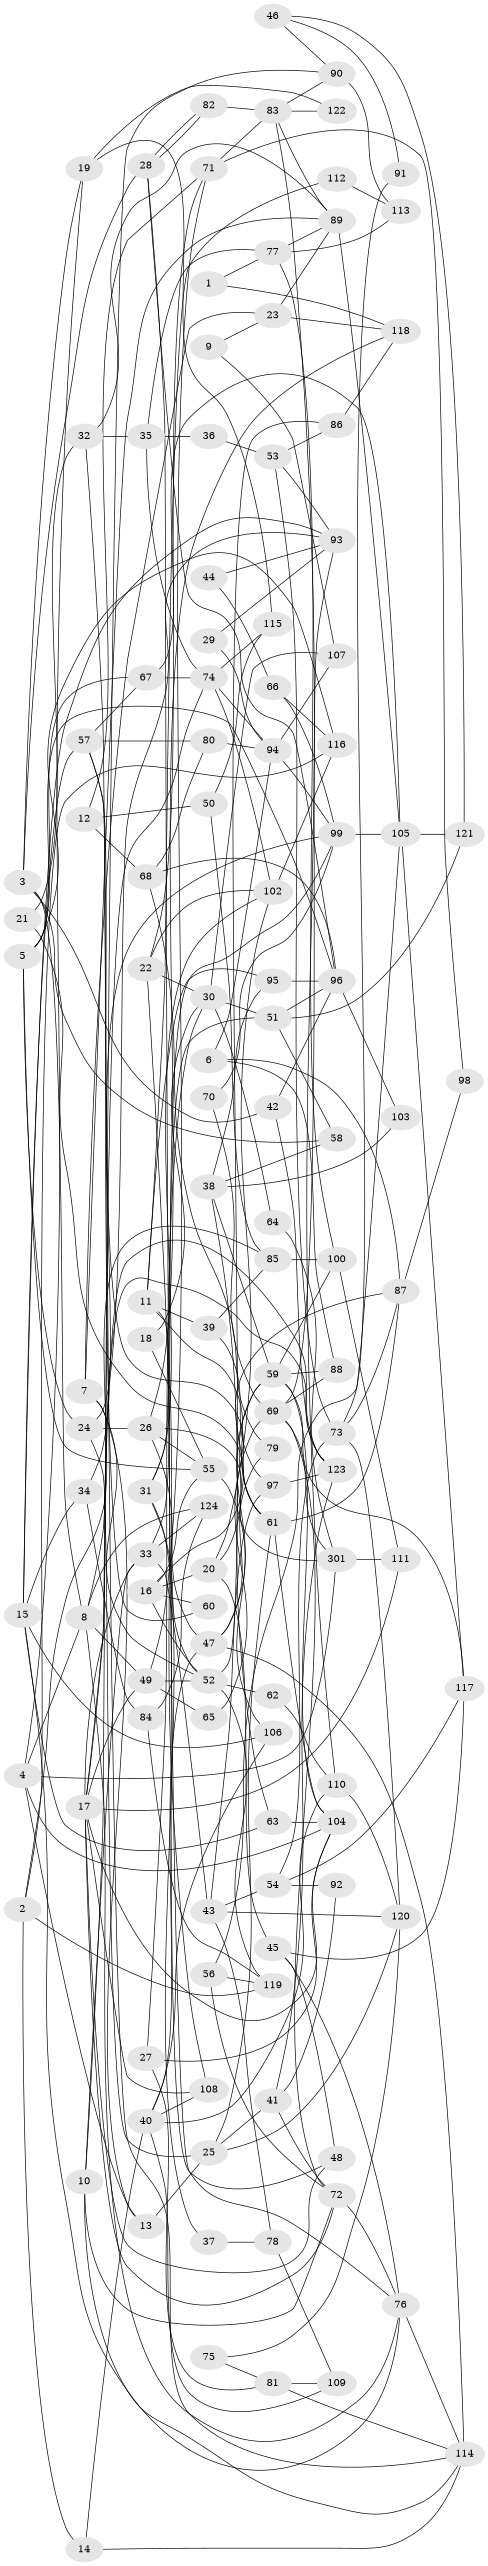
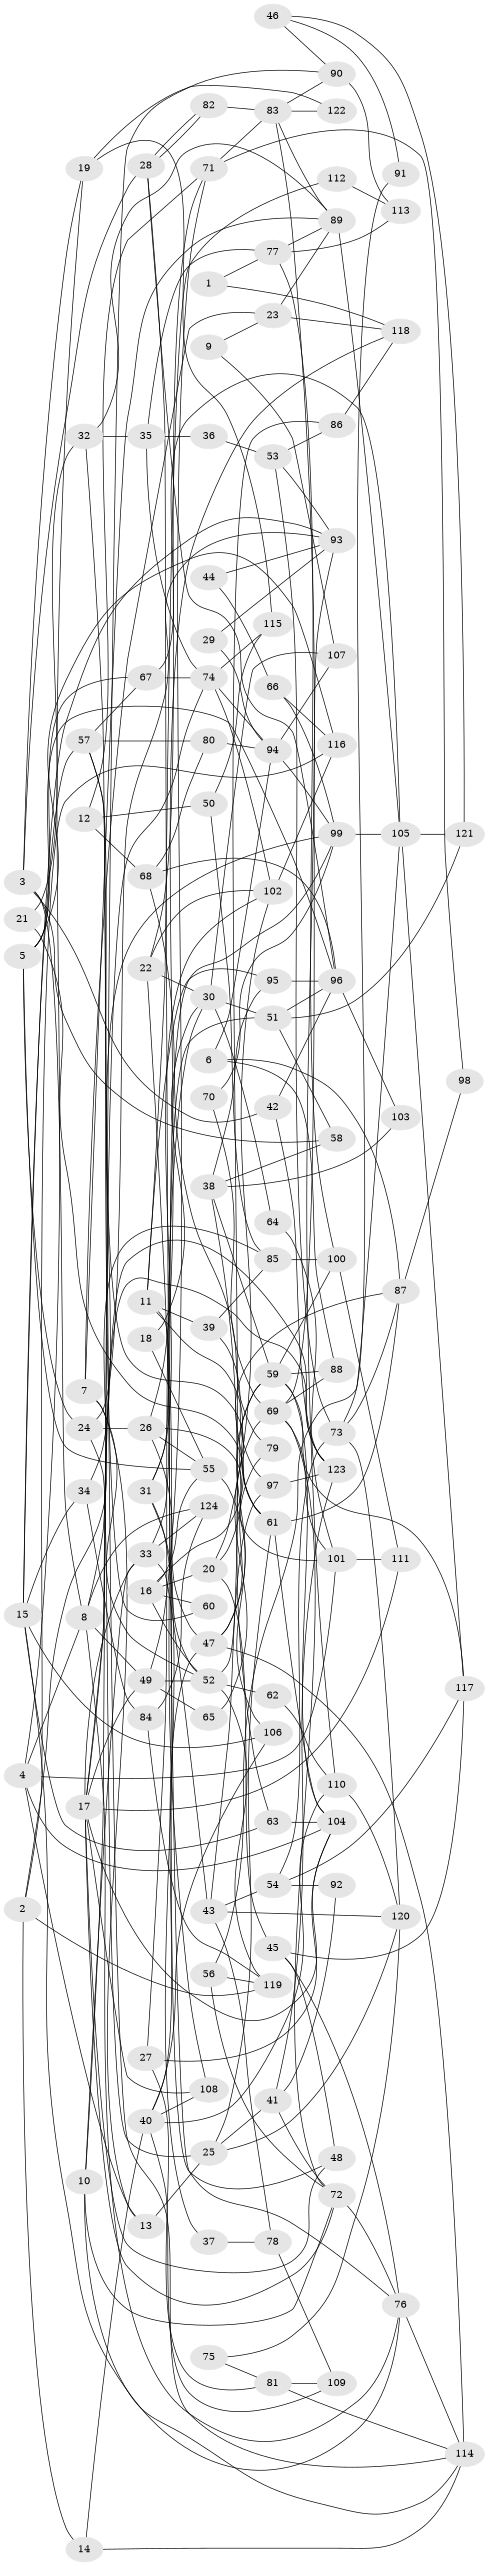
(337, 1560) -> (337, 1560)
